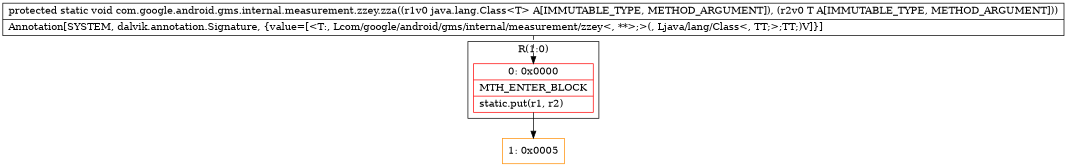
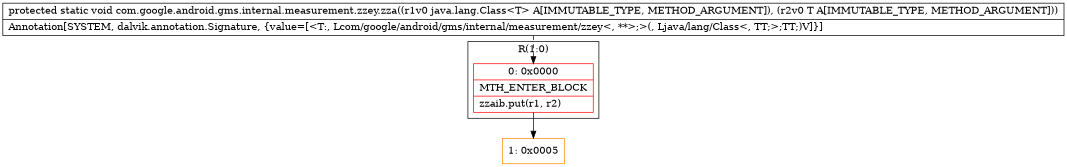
(521, 104) -> (520, 104)
